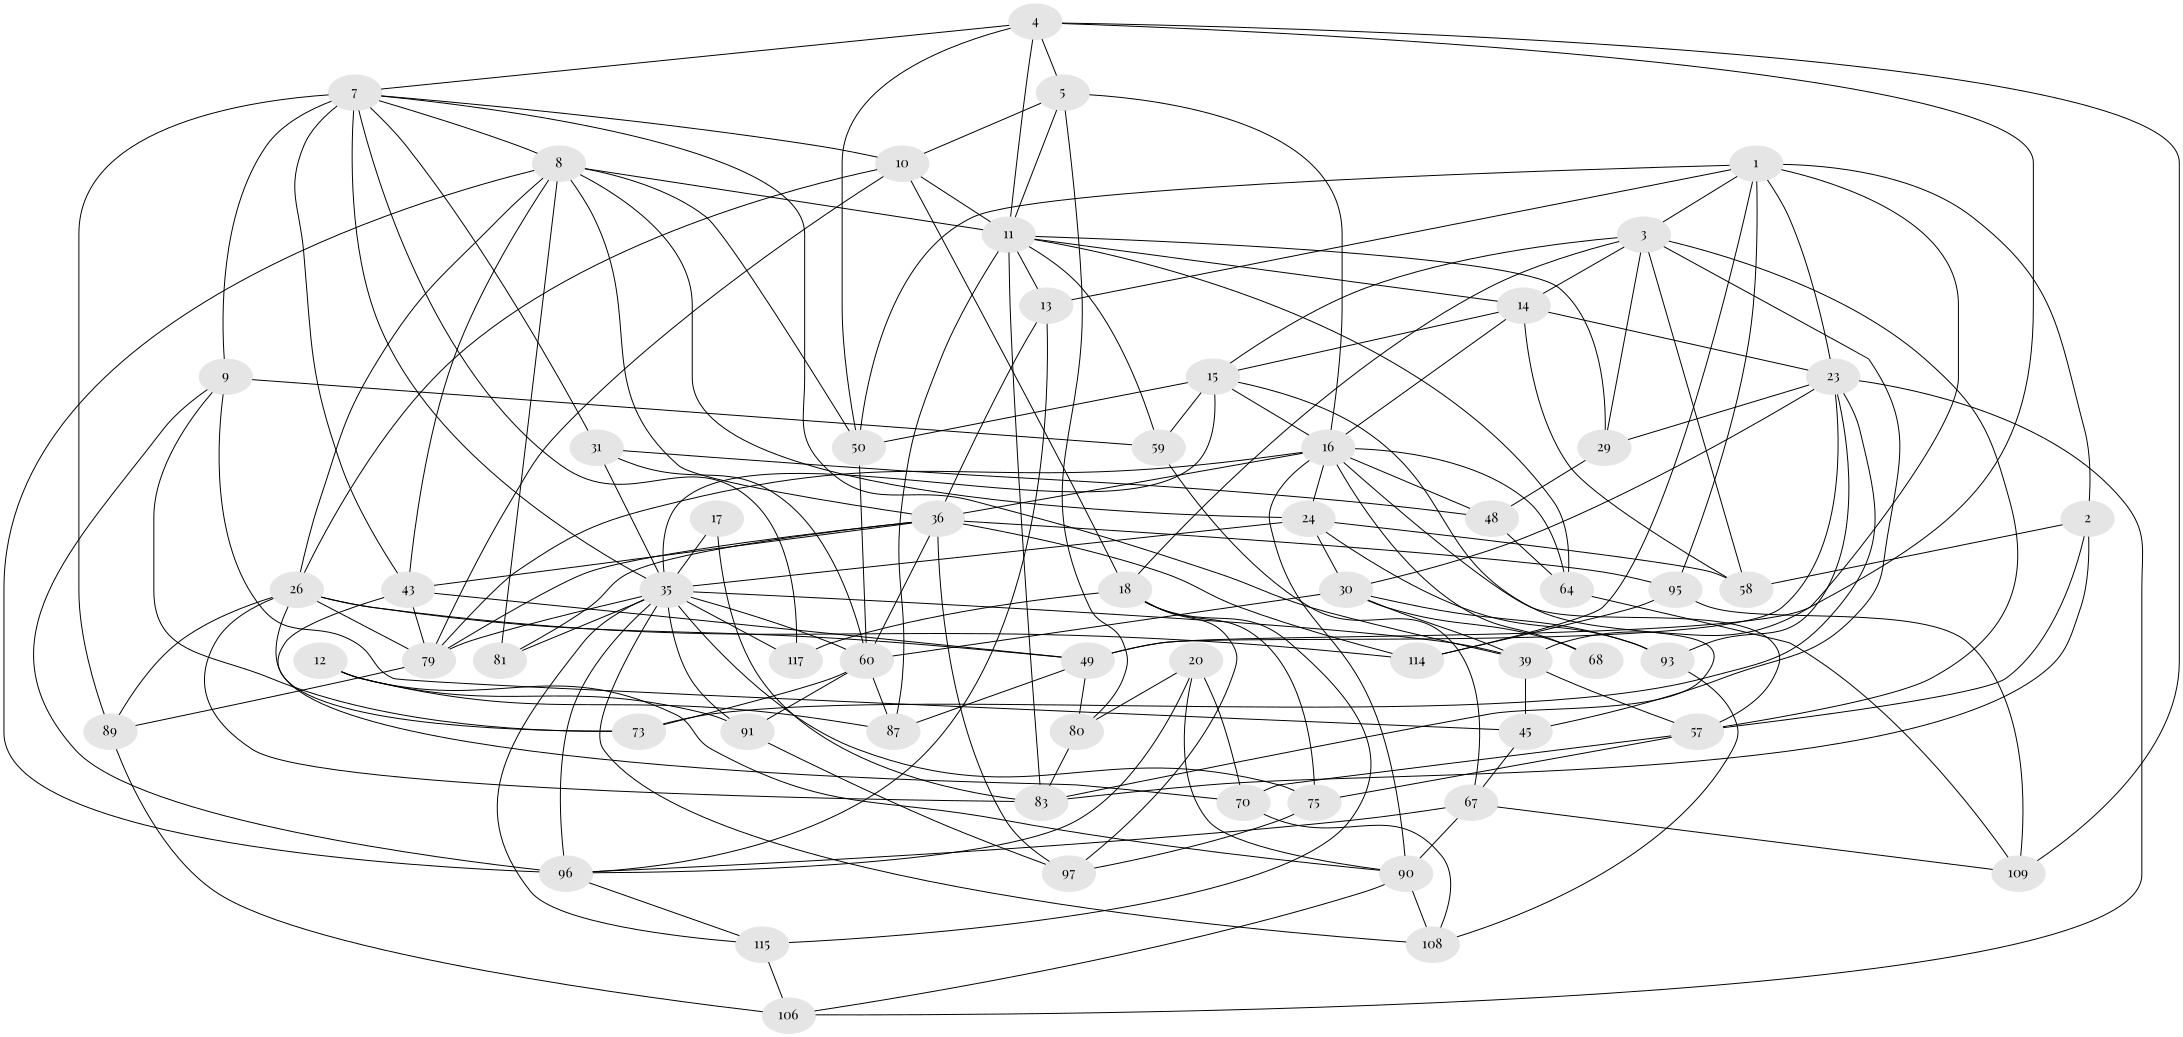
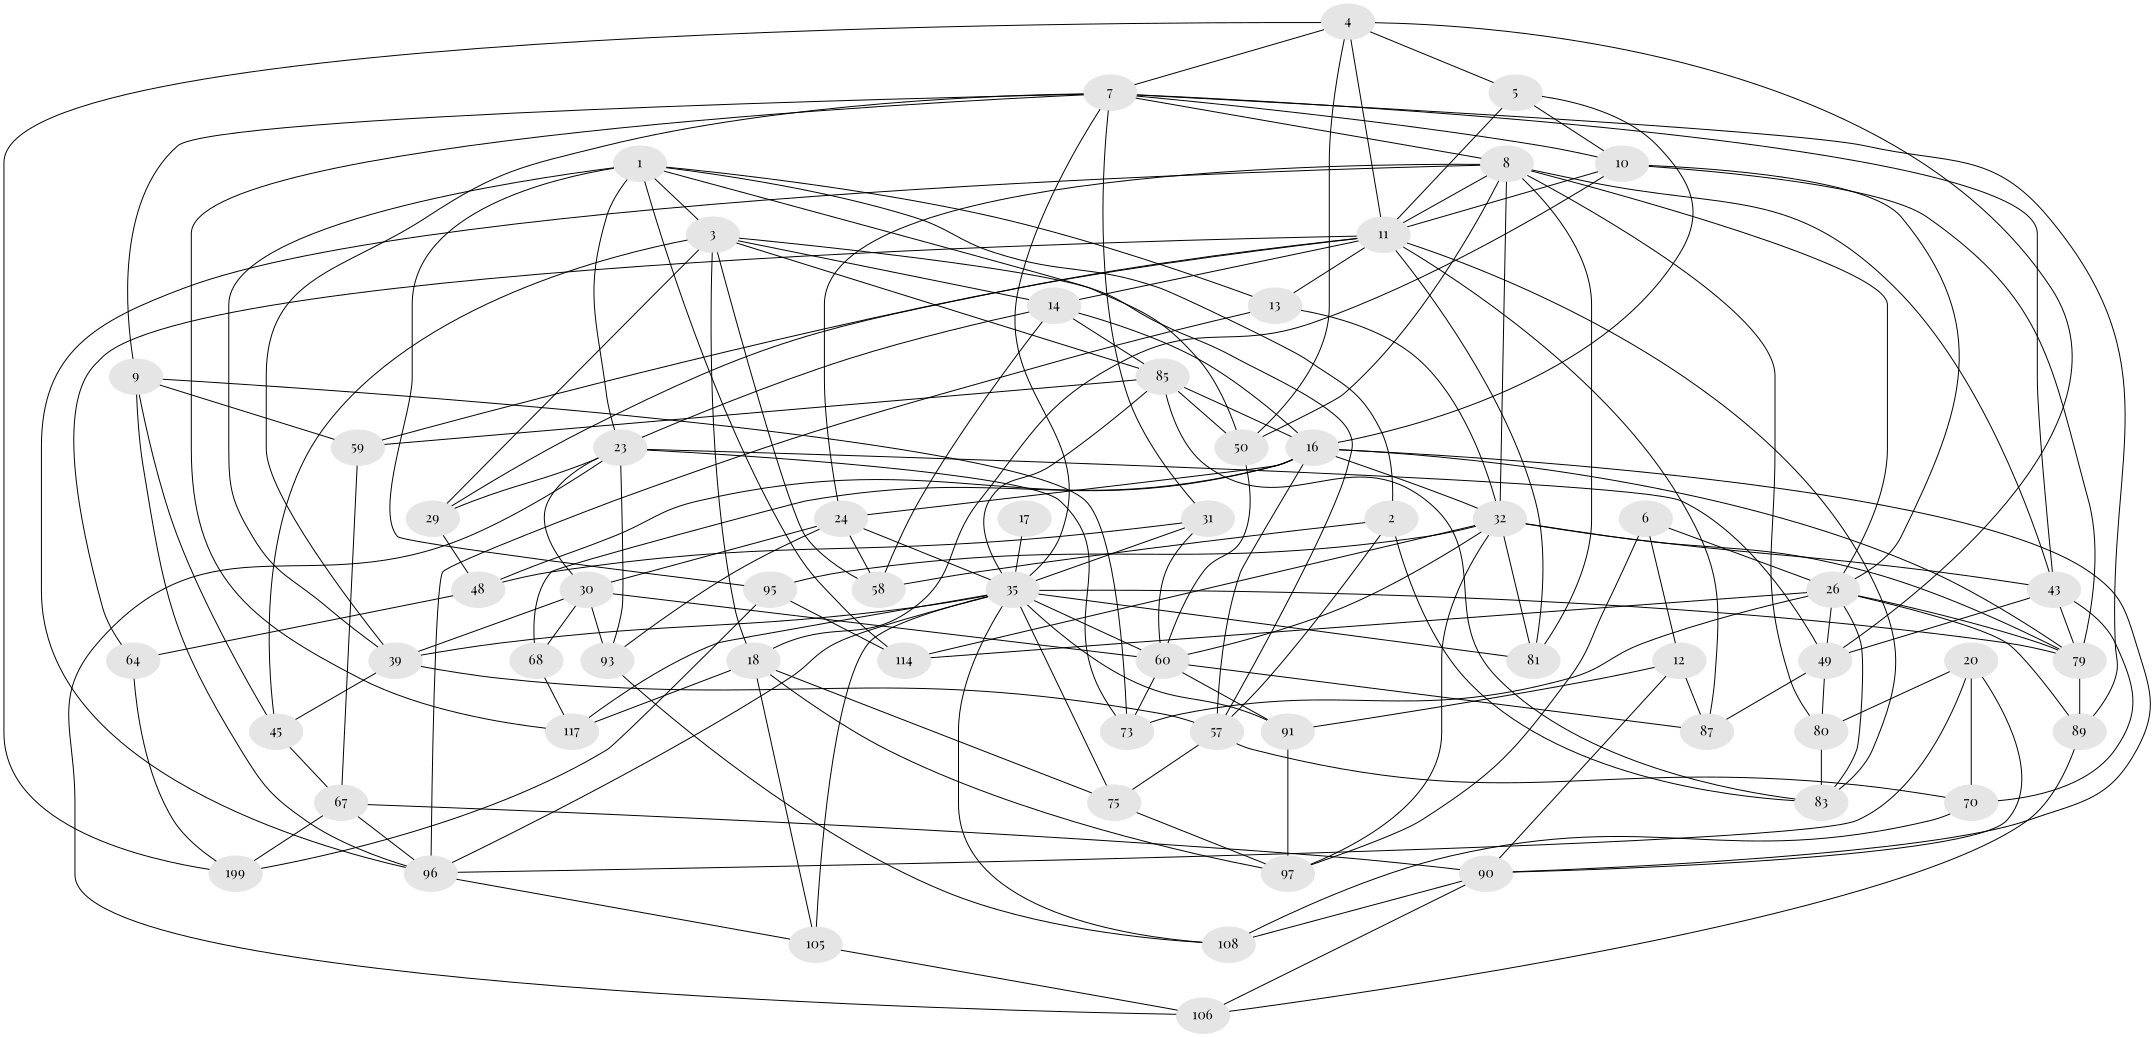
(1213, 377) -> (1163, 377)
(1069, 429) -> (1775, 387)
none -> (1510, 433)
(1484, 475) -> none
(938, 519) -> (1500, 519)
none -> (1646, 519)
(763, 682) -> none
none -> (554, 696)
(2019, 874) -> (236, 874)
(762, 945) -> (816, 945)
